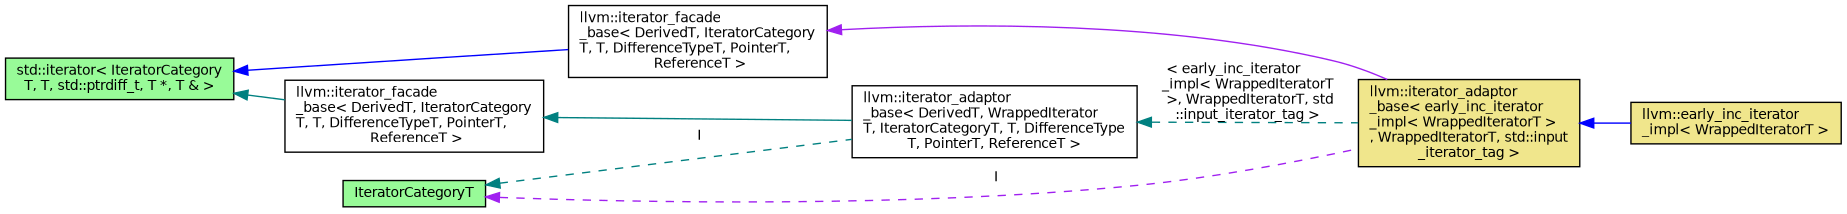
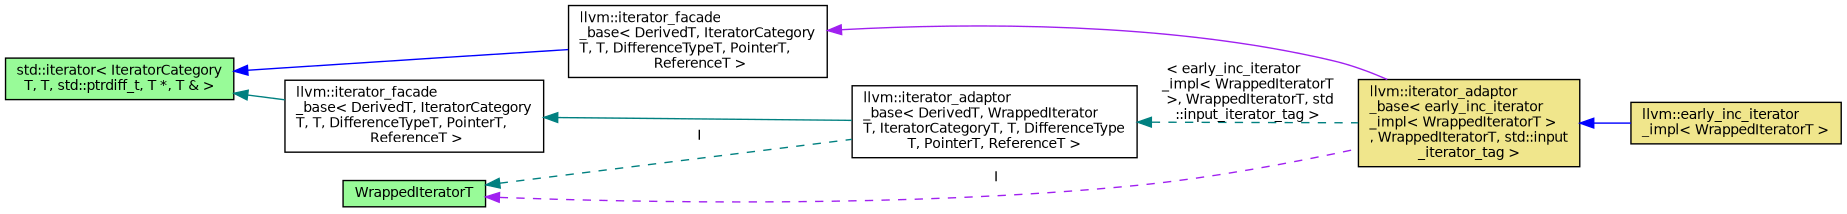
(414, 194) -> (414, 194)
